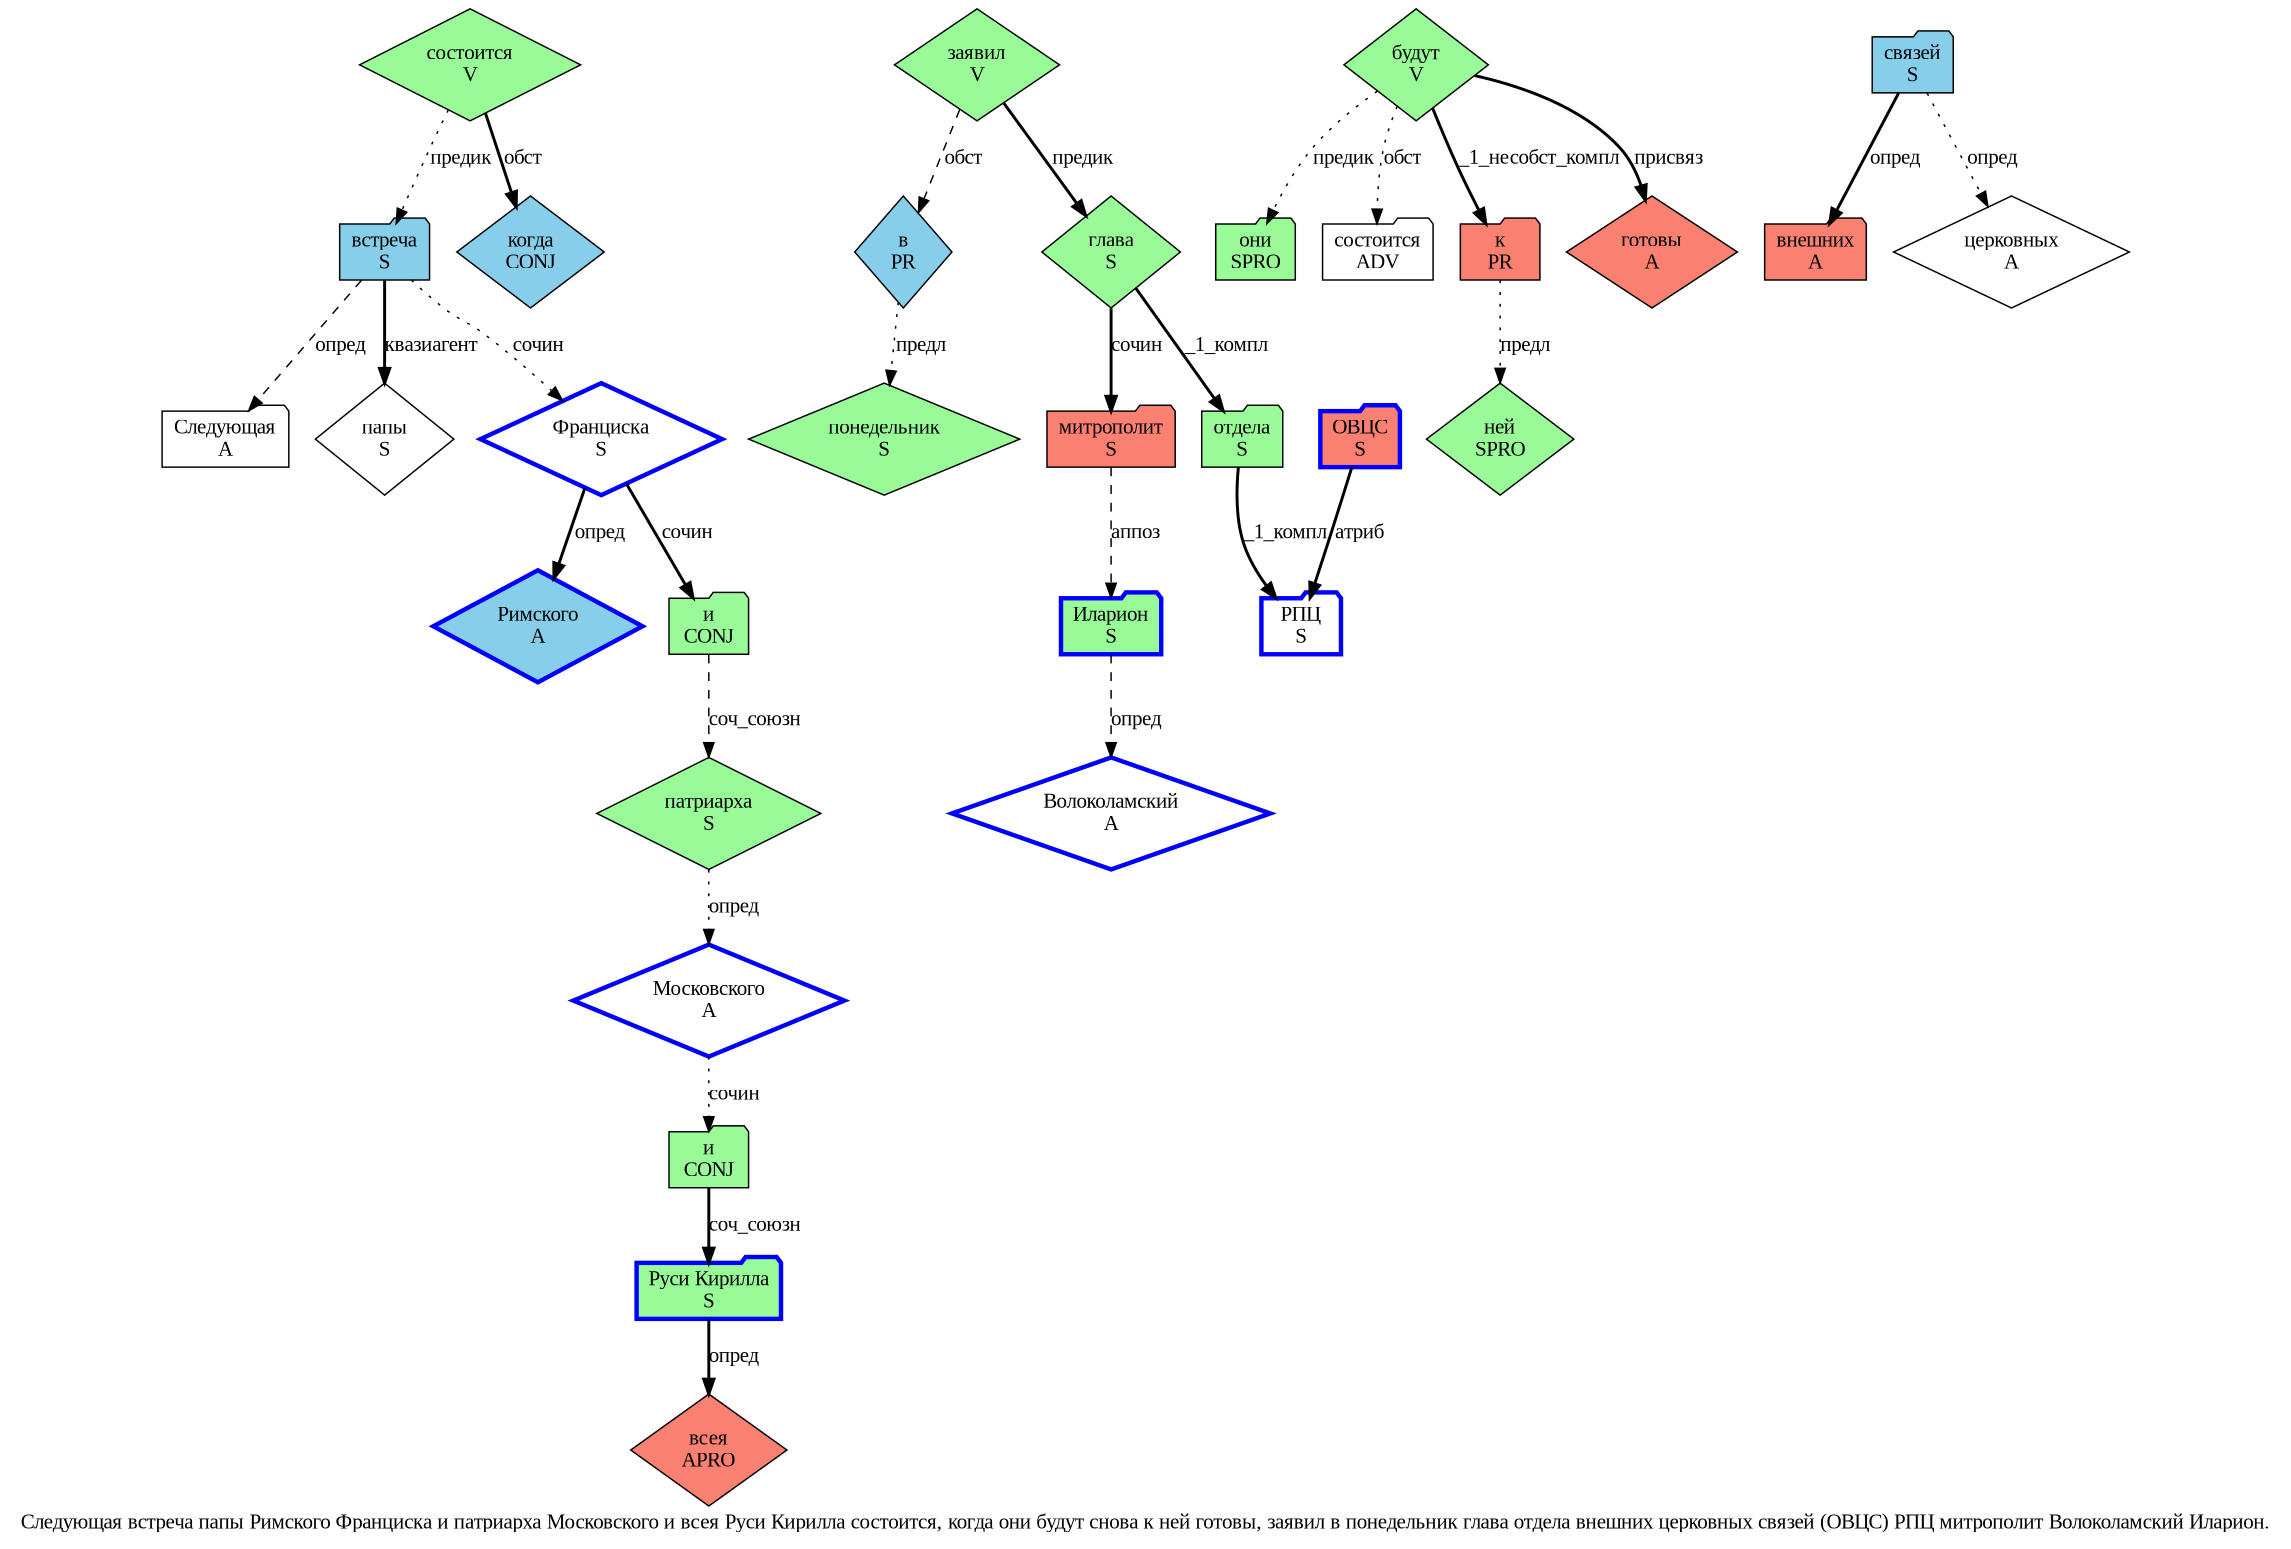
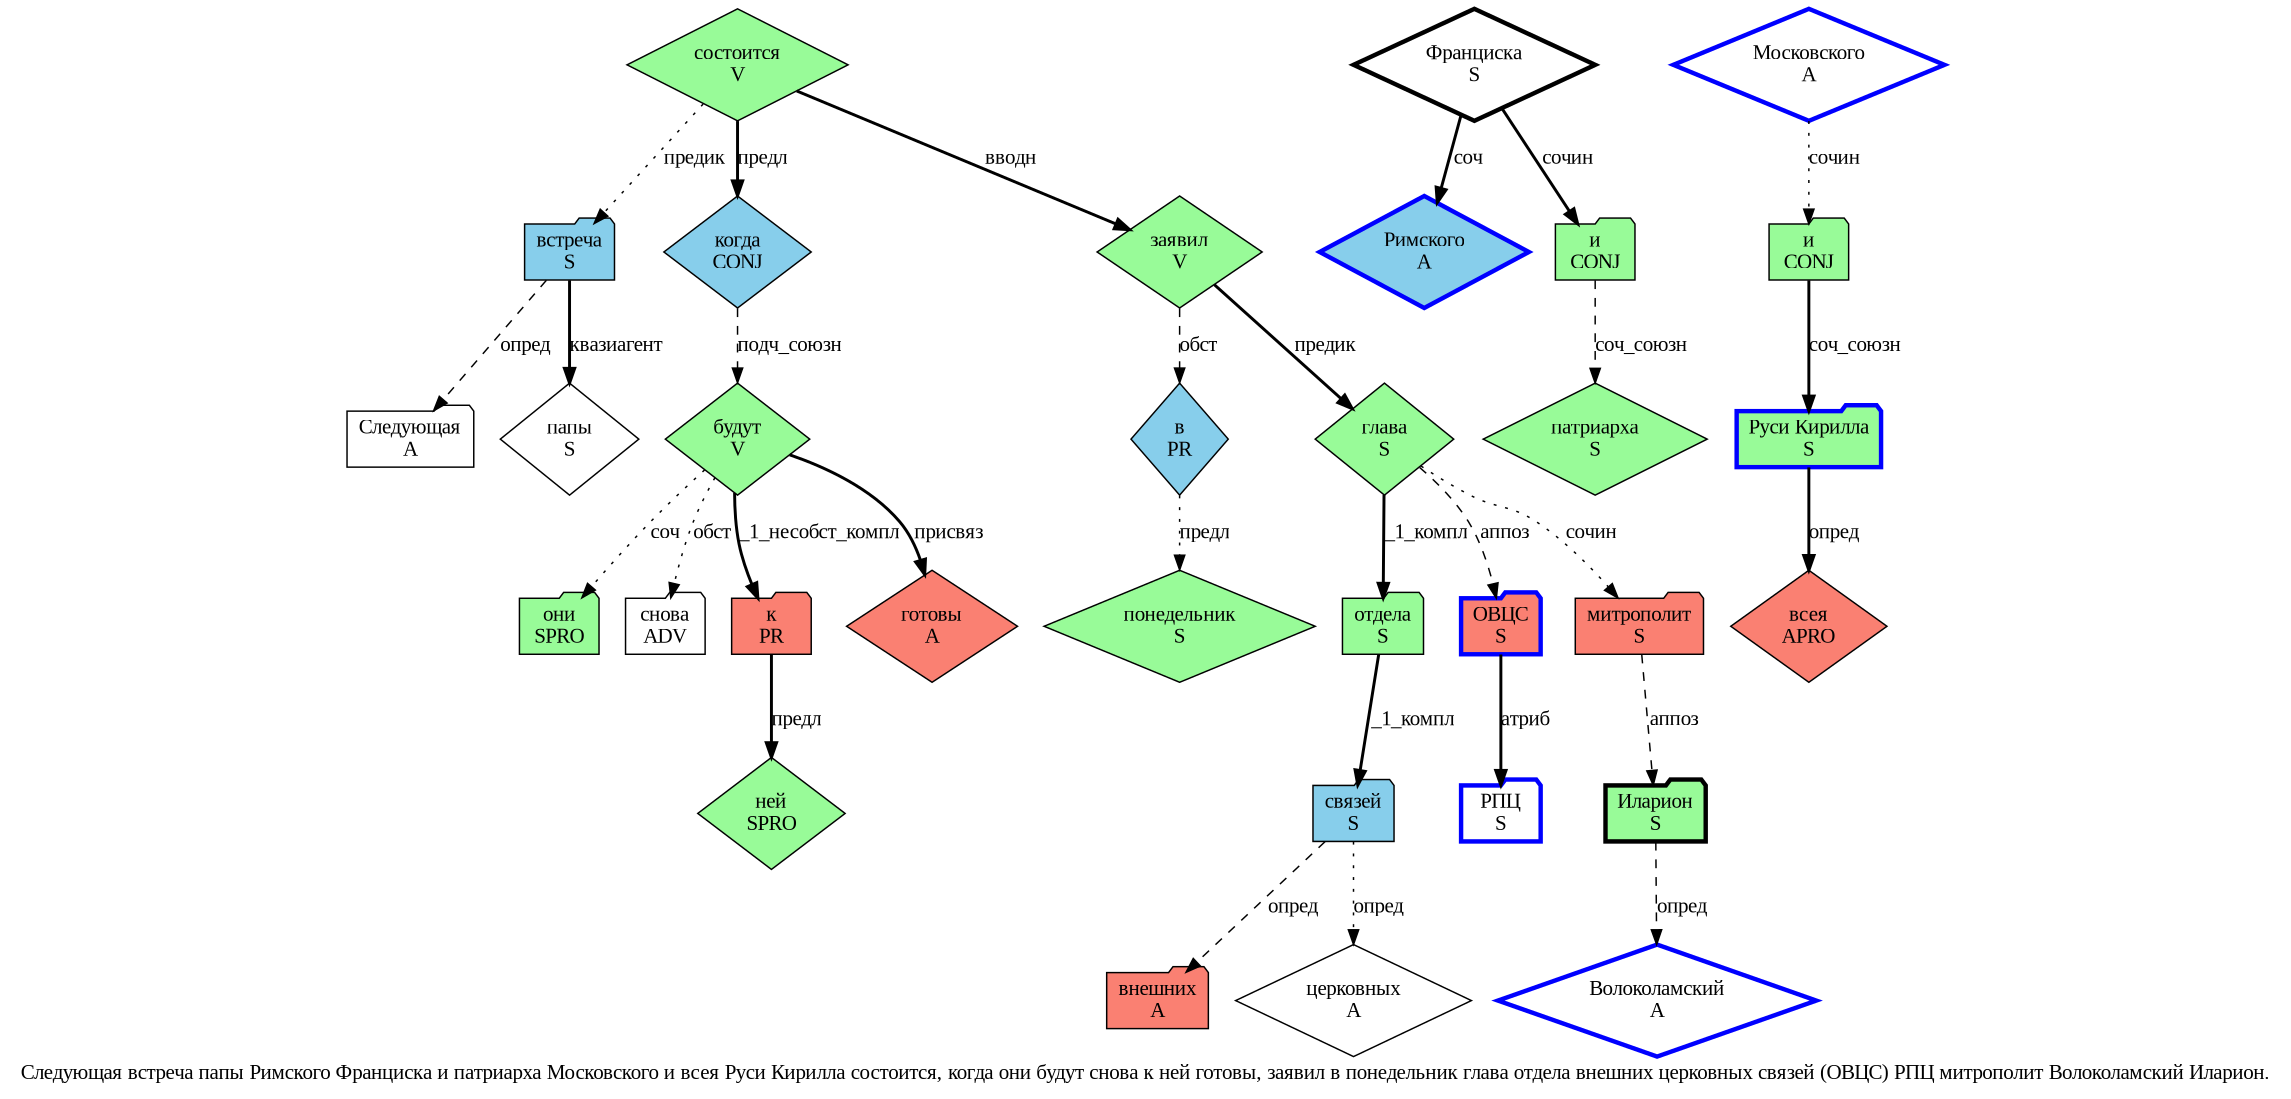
(1868, 152) -> (1261, 902)
none -> (956, 157)
(523, 158) -> (763, 158)
(1344, 158) -> (665, 533)
(1378, 252) -> (665, 626)
(1500, 324) -> (771, 698)
(483, 333) -> none
none -> (738, 338)
(1111, 352) -> (1523, 514)
(601, 439) -> (1474, 65)
none -> (1467, 519)
(1240, 530) -> (1369, 713)
(600, 533) -> (1468, 158)
(1111, 626) -> (1656, 813)
(709, 900) -> none
